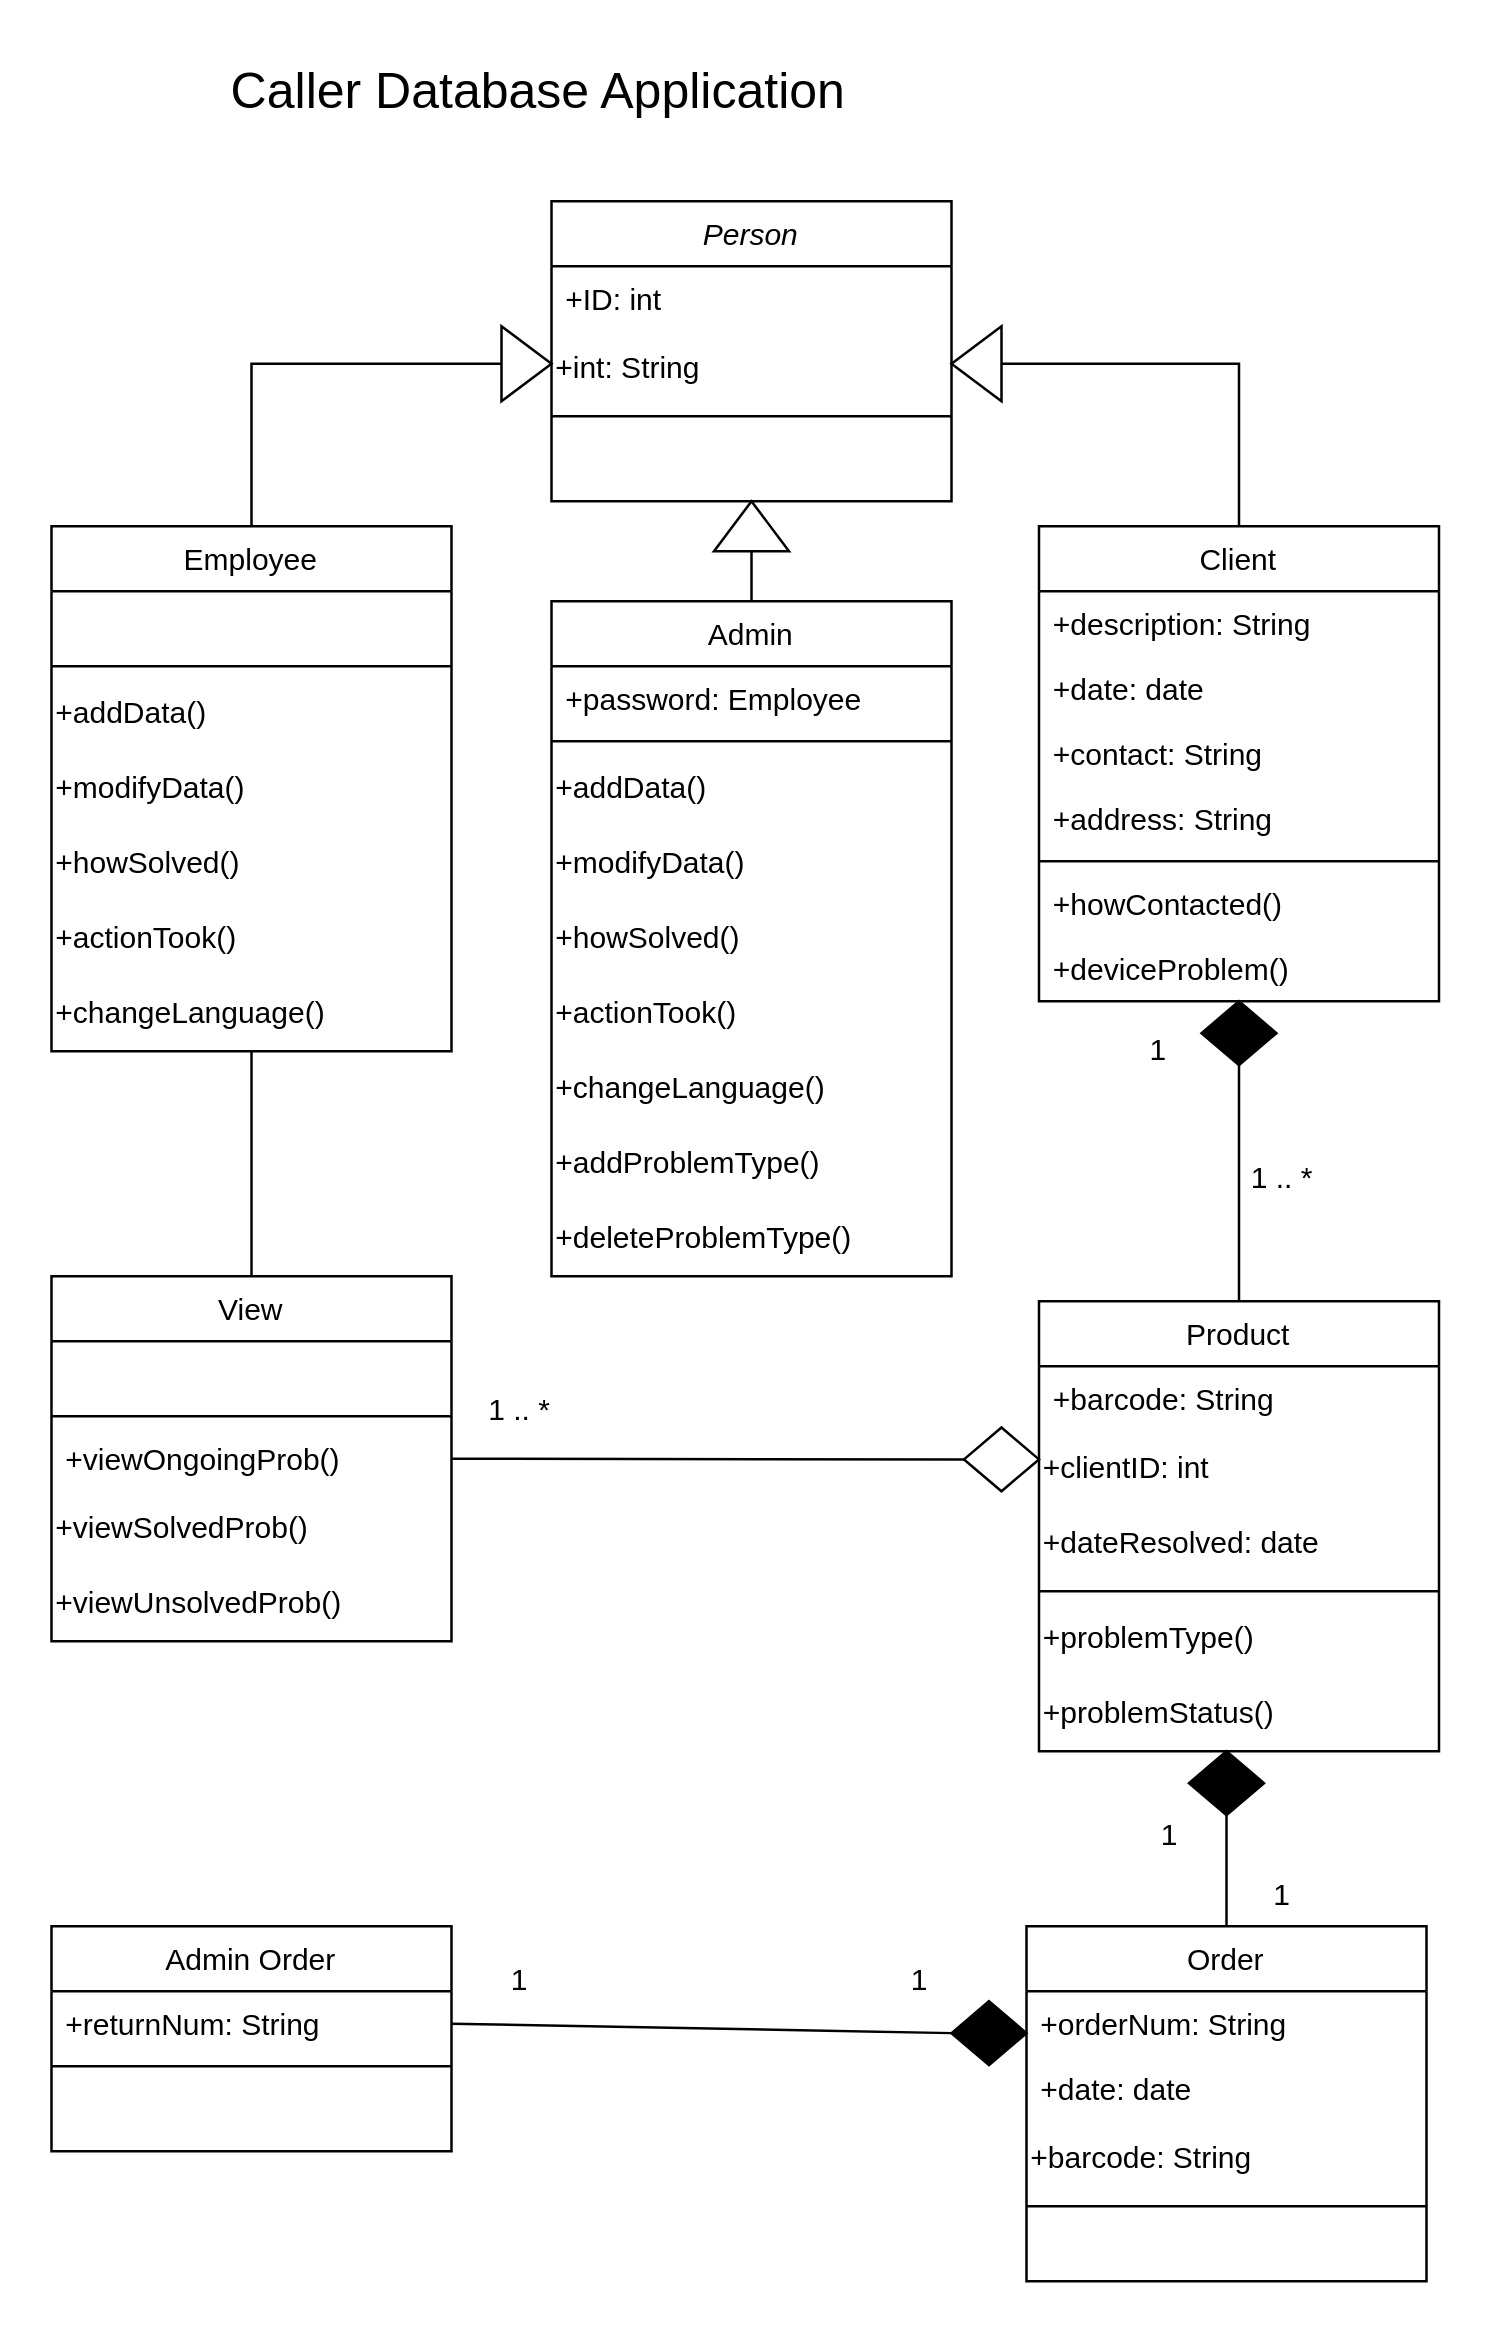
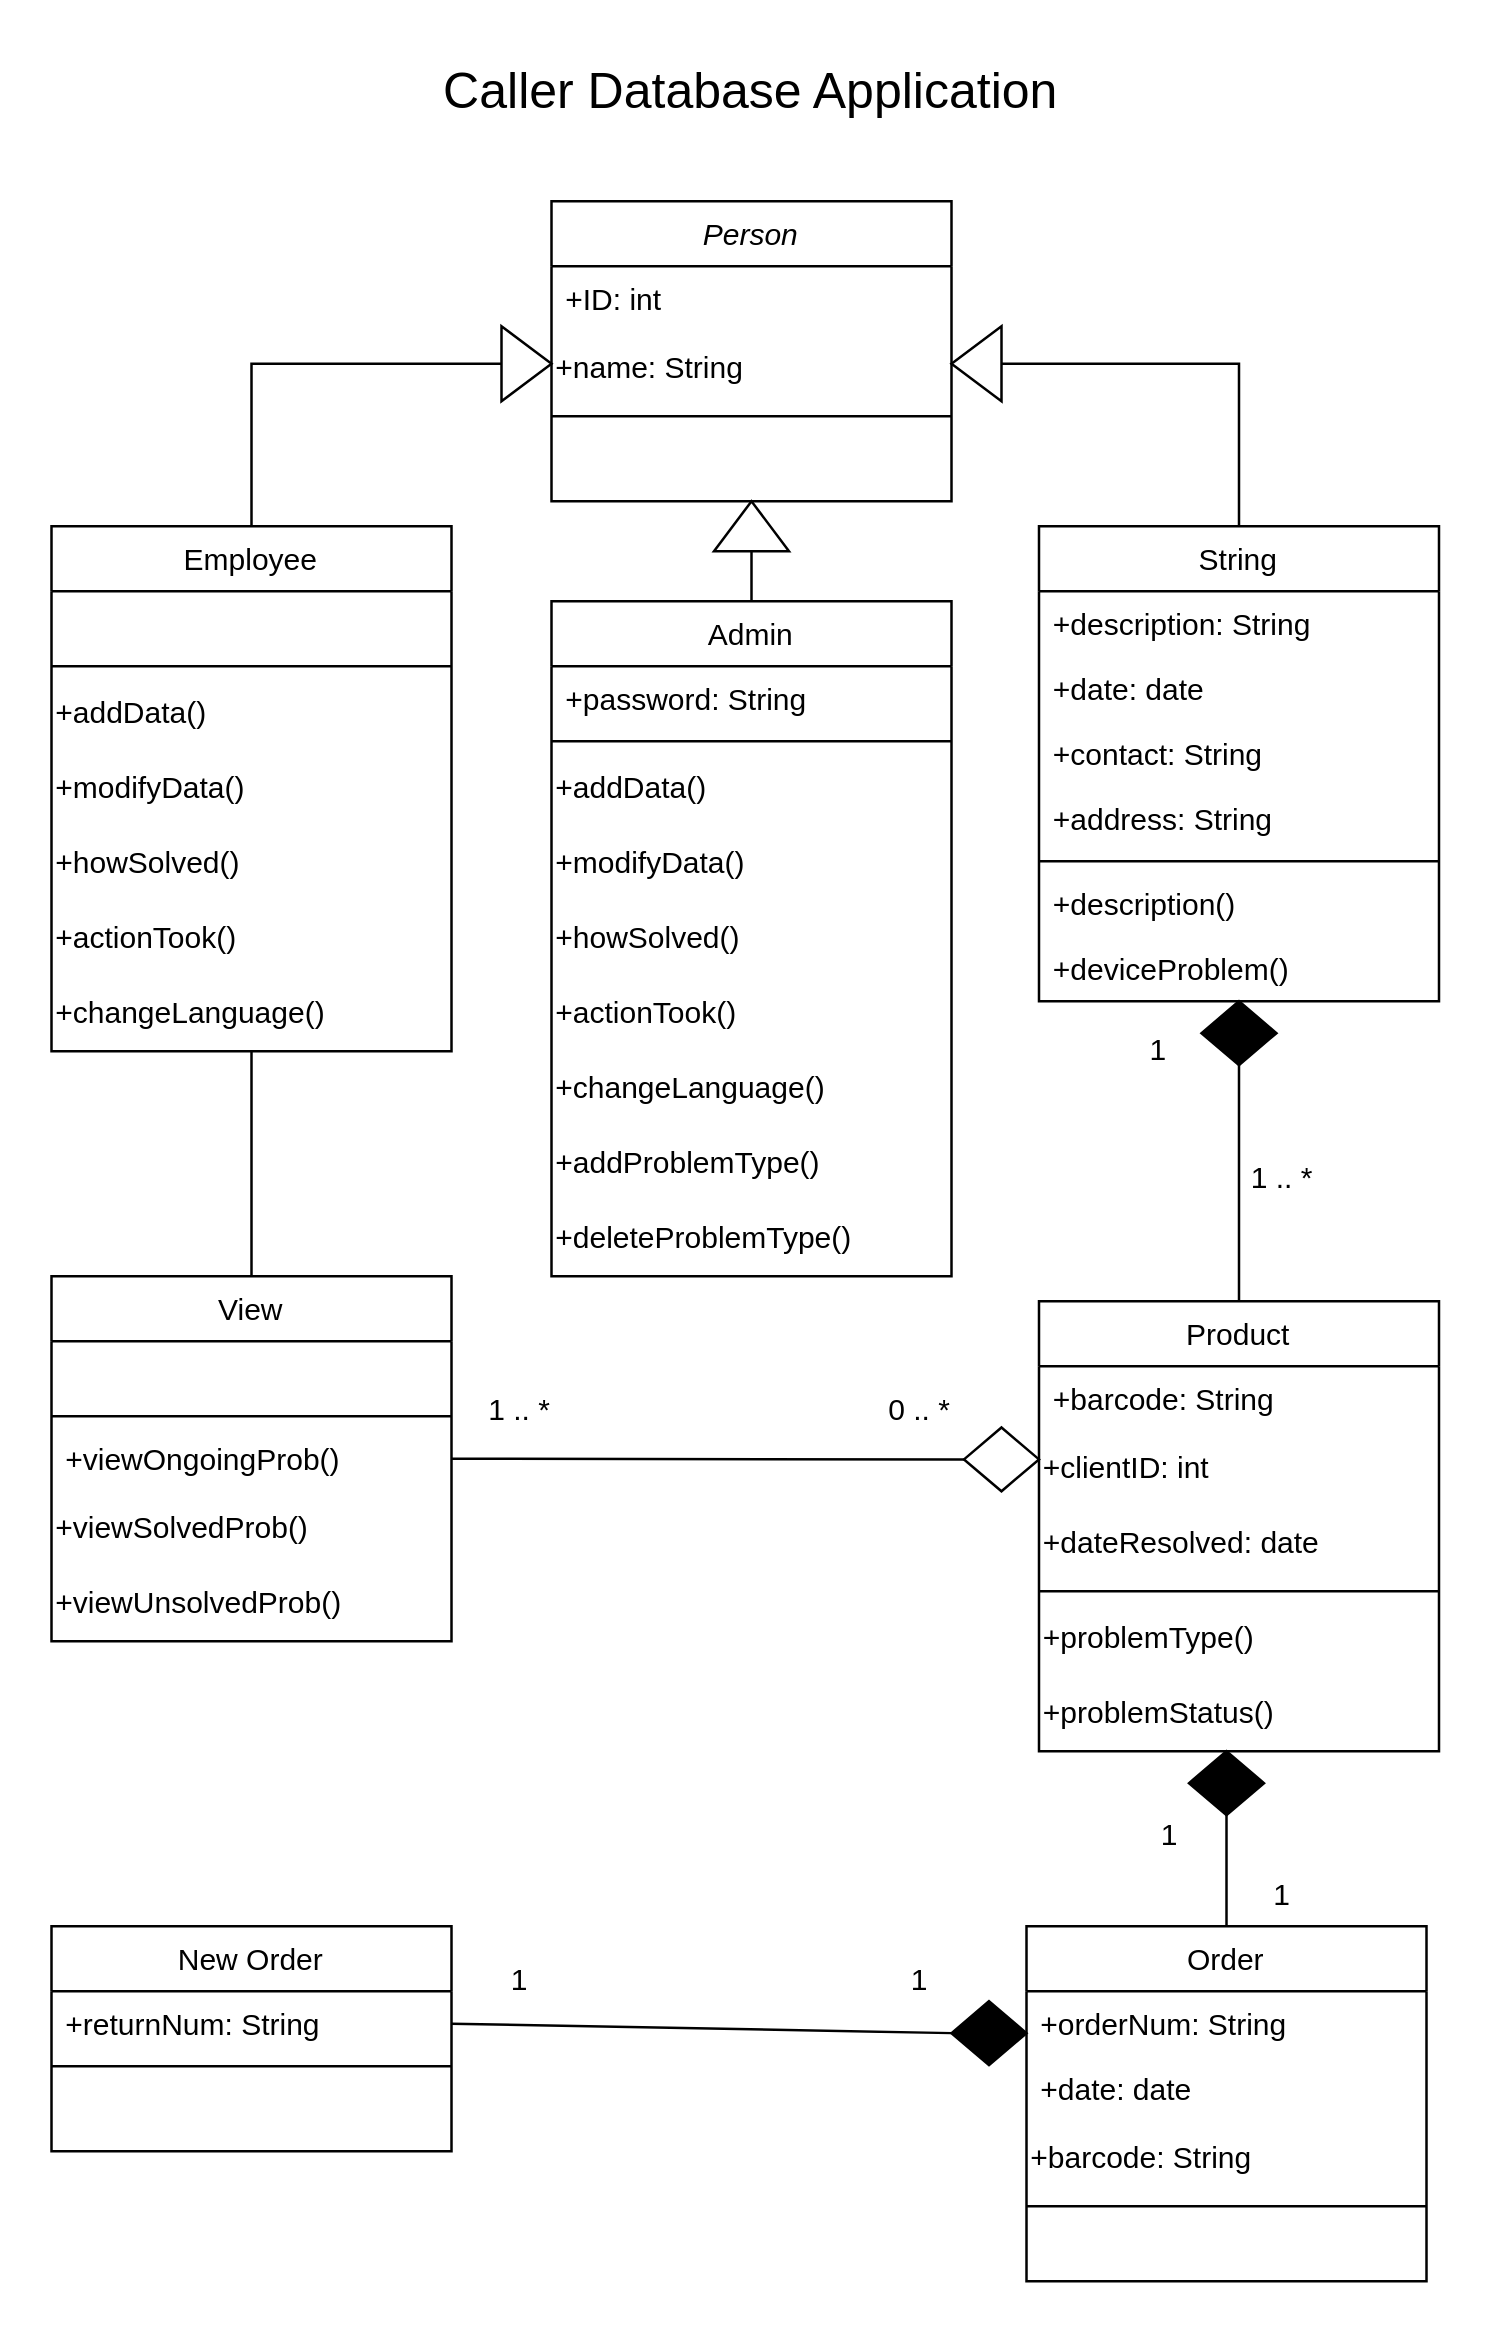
(539, 89) -> (751, 89)
(641, 369) -> (654, 369)
(1238, 560) -> (1238, 560)
(713, 700) -> (696, 700)
(1179, 905) -> (1162, 905)
none -> (920, 1411)
(250, 1960) -> (250, 1960)
